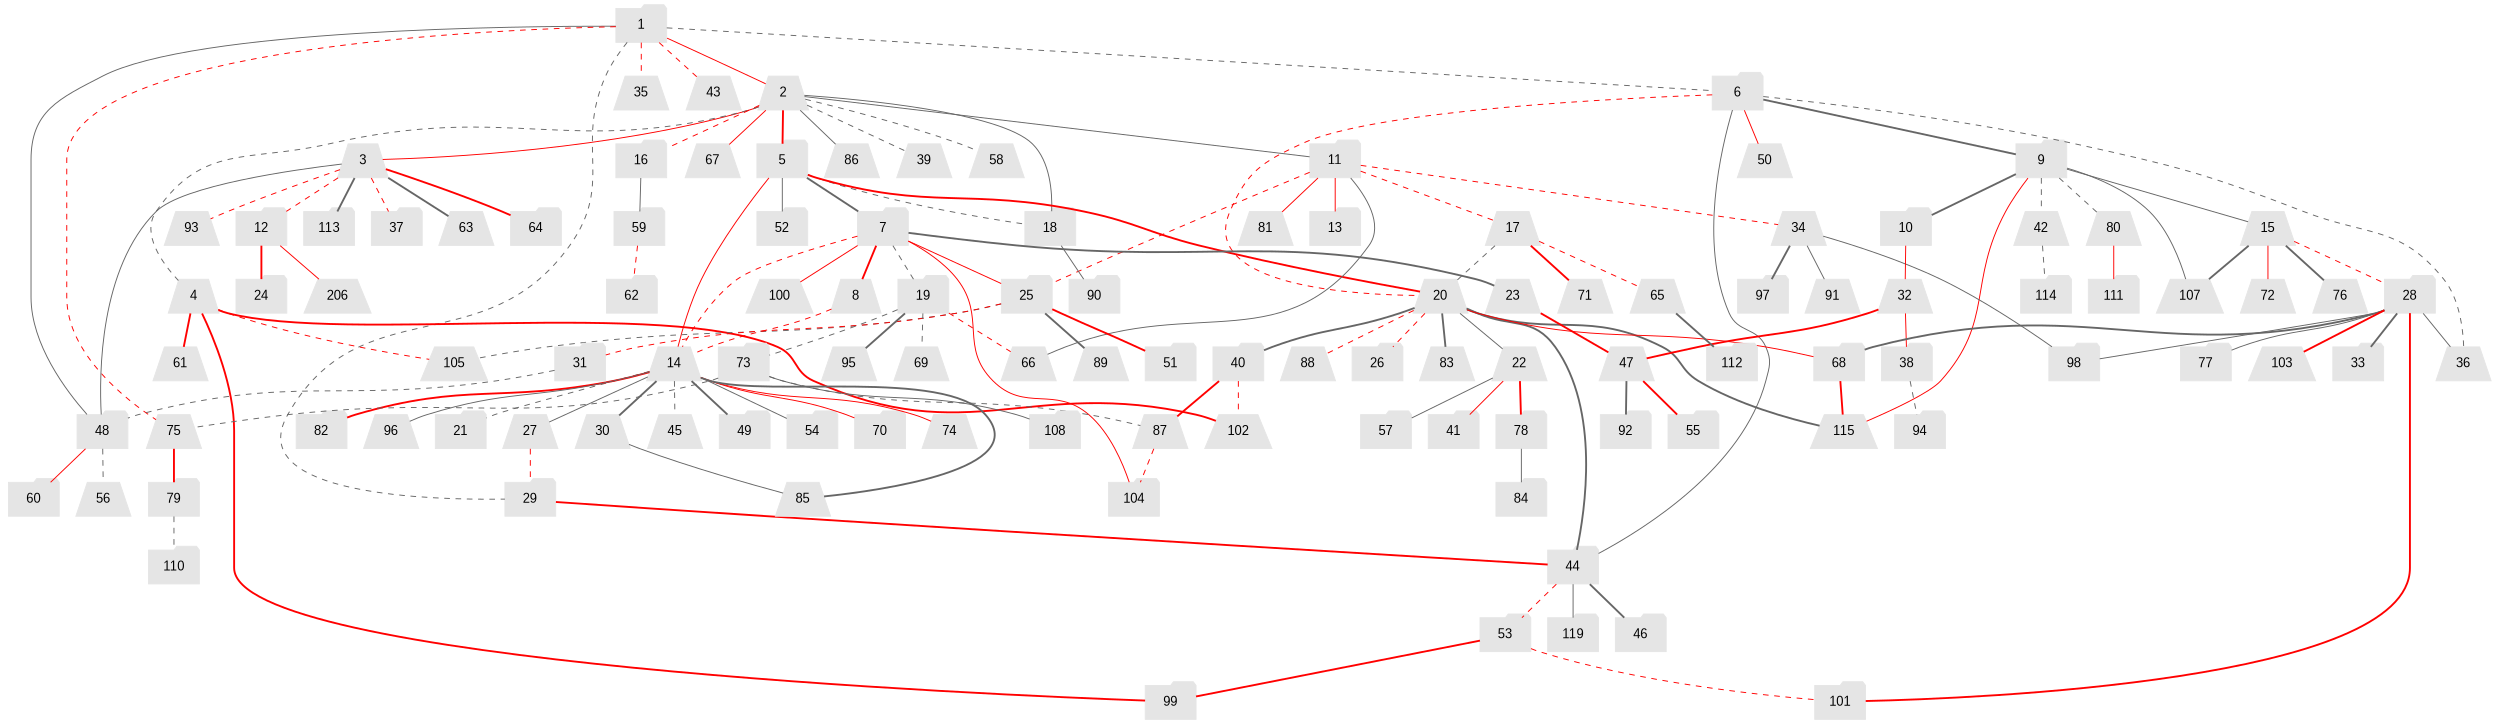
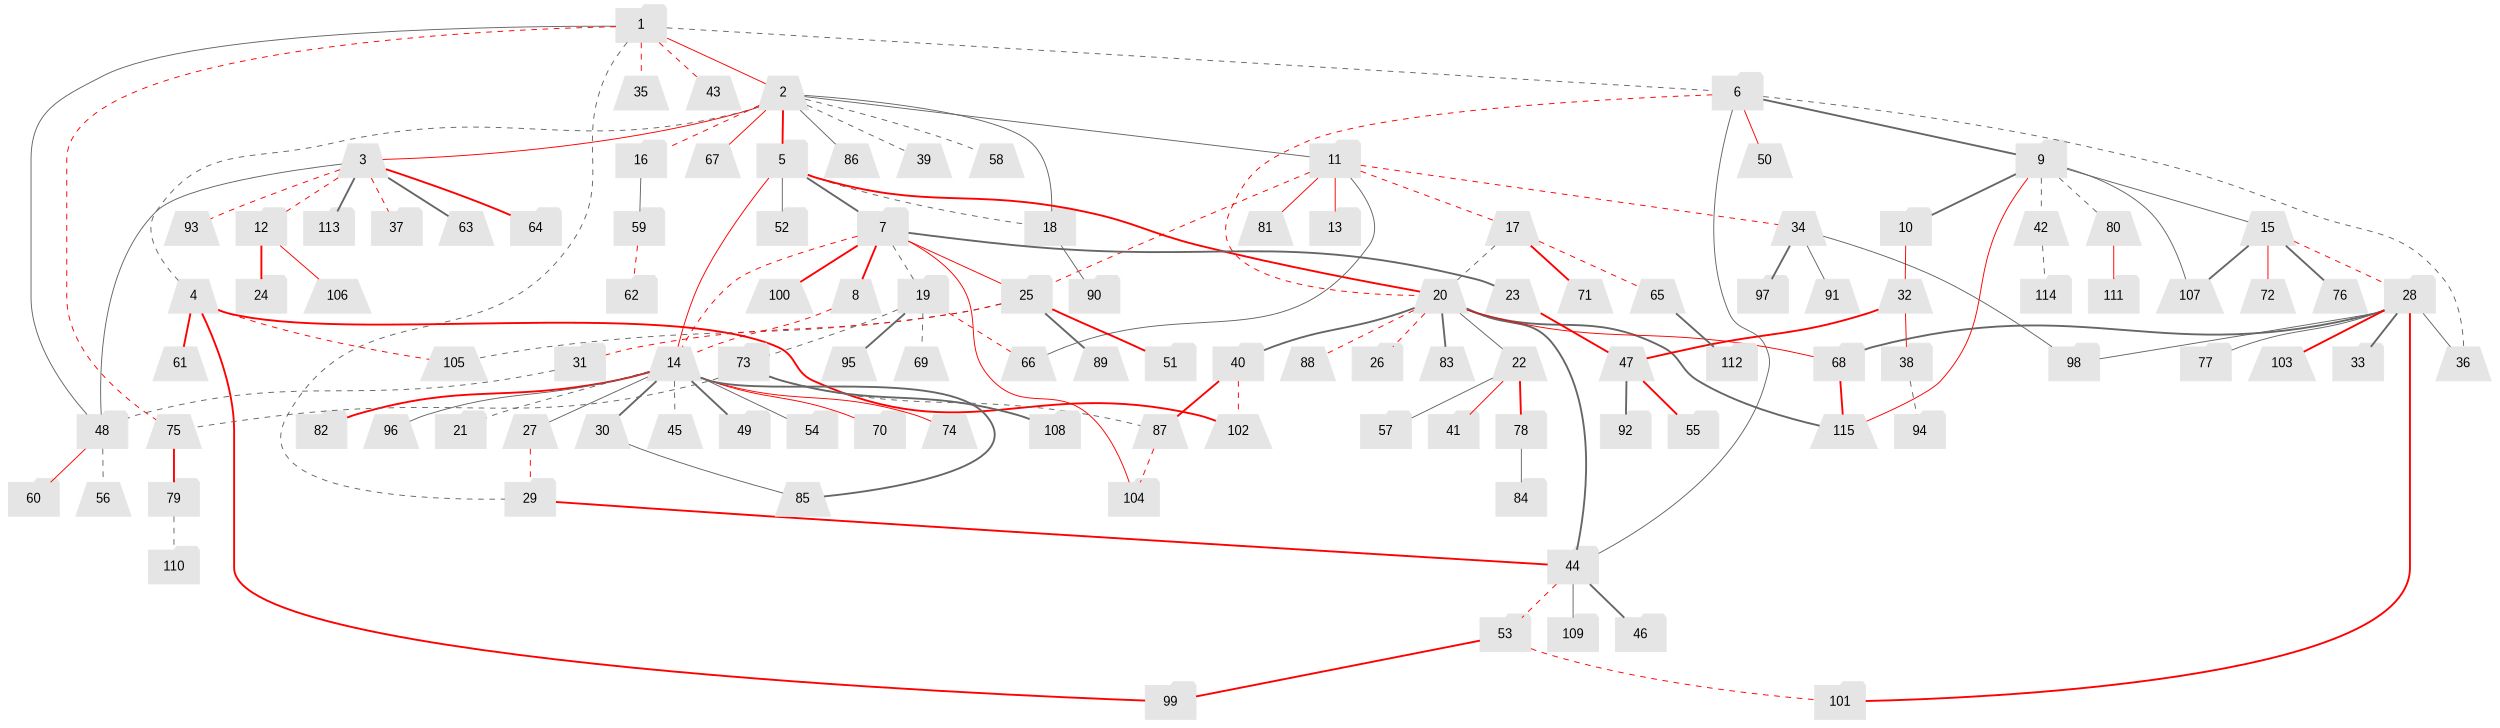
(829, 264) -> (829, 264)
(338, 296) -> (338, 296)
(899, 398) -> (899, 398)
(1573, 635) -> (1573, 635)
